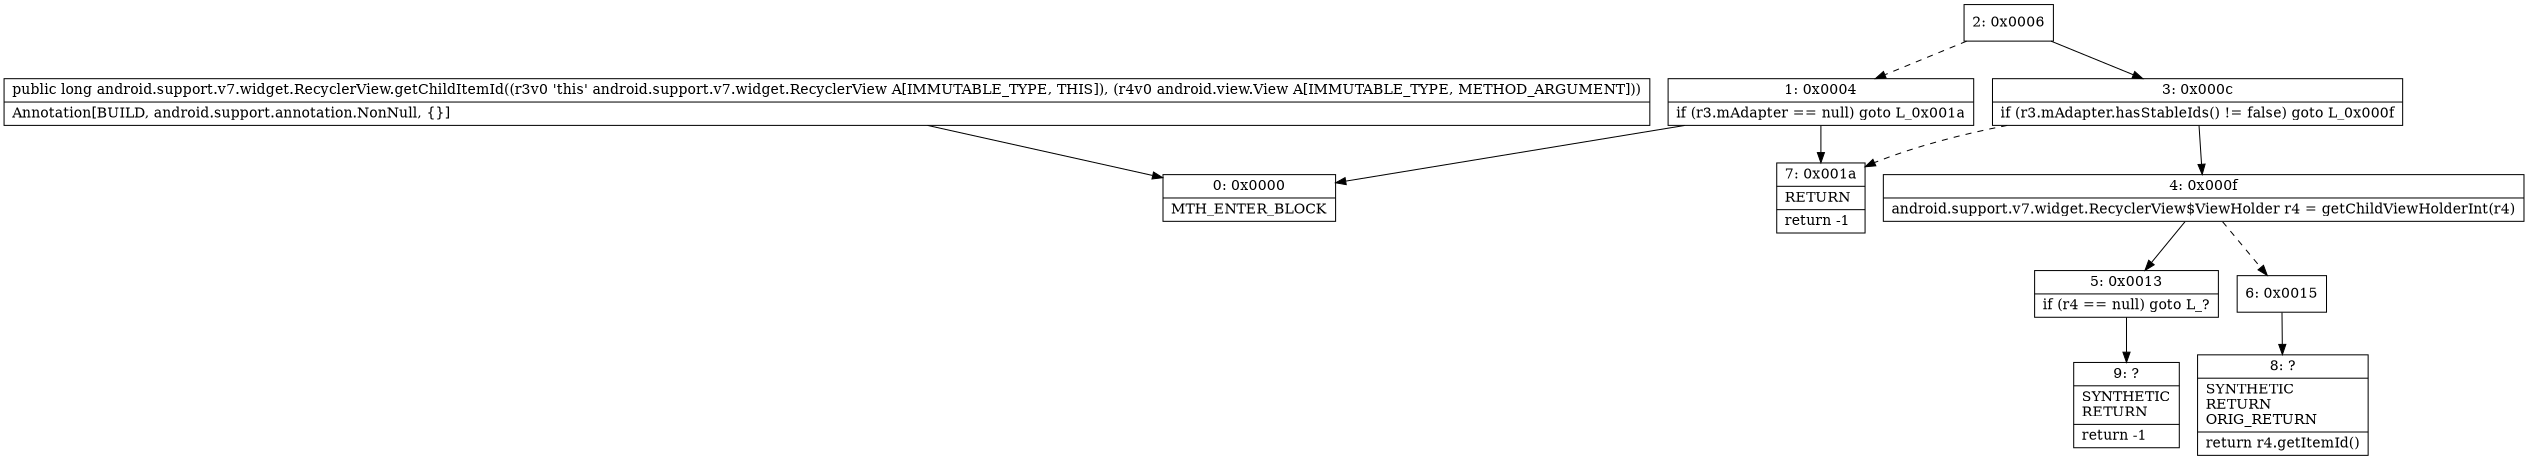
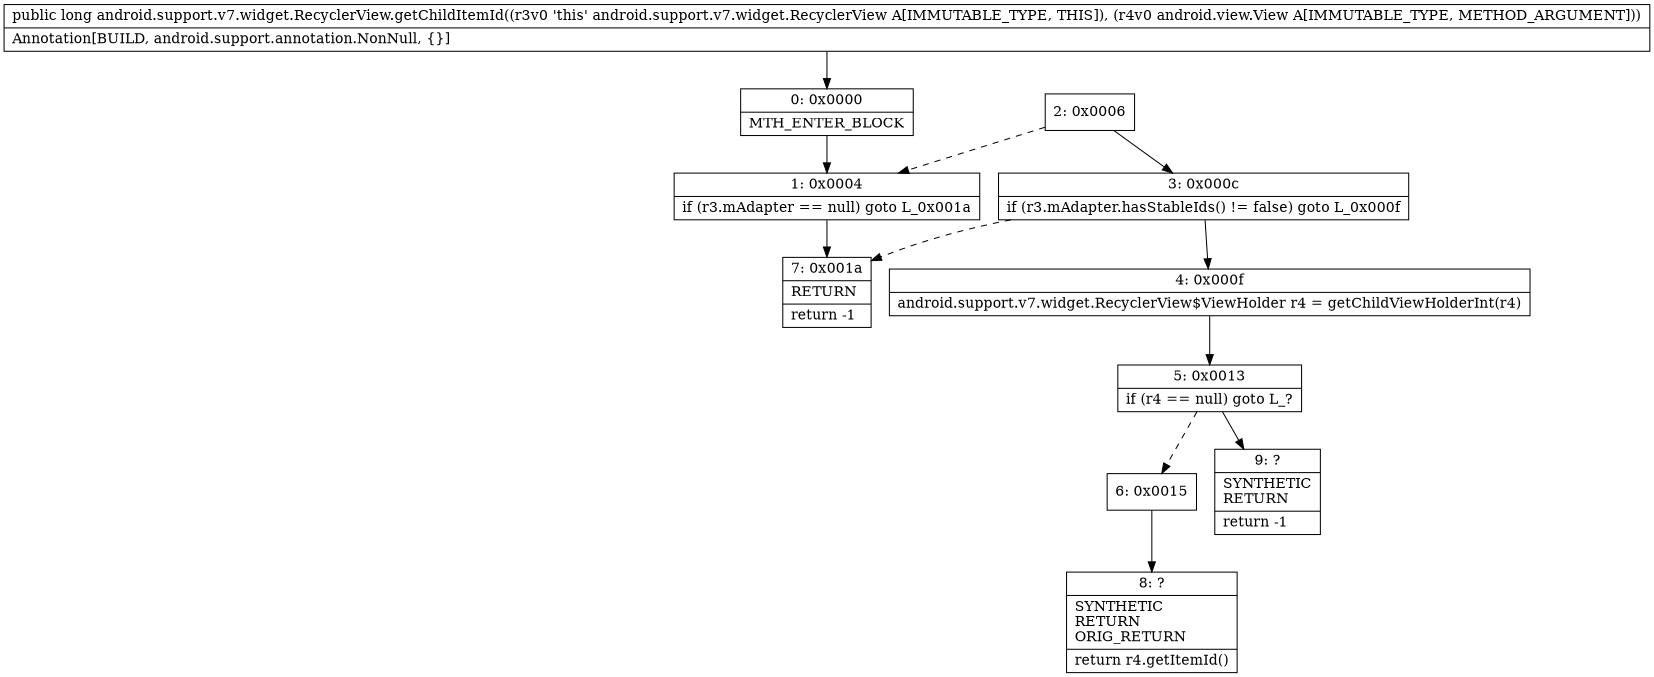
(1515, 153) -> (827, 149)
(2242, 245) -> (1182, 438)
